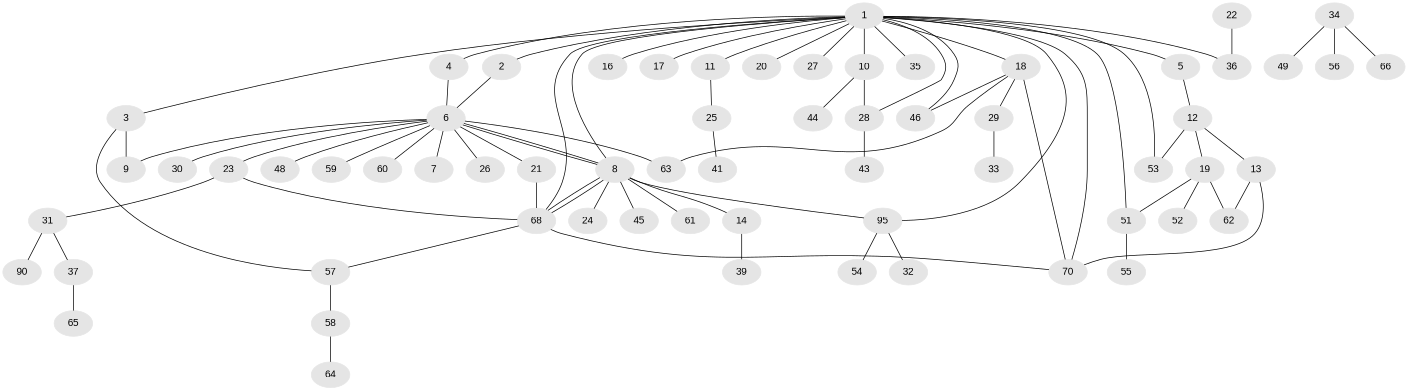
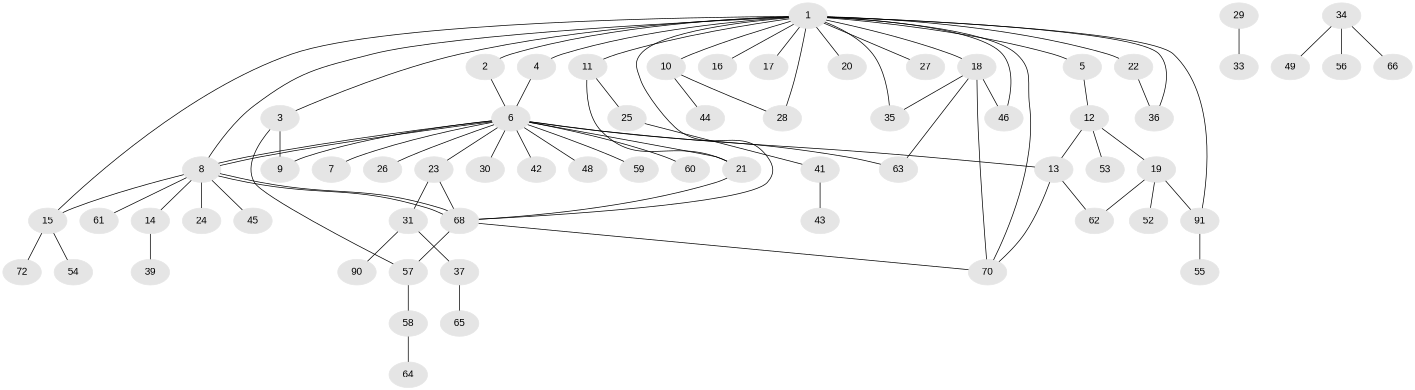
(1119, 51) -> (989, 30)
(1007, 93) -> (933, 93)
(864, 144) -> (820, 195)
none -> (833, 150)
none -> (663, 151)
none -> (537, 170)
(883, 221) -> (48, 221)
(1126, 221) -> (1200, 221)
(908, 272) -> (22, 272)
